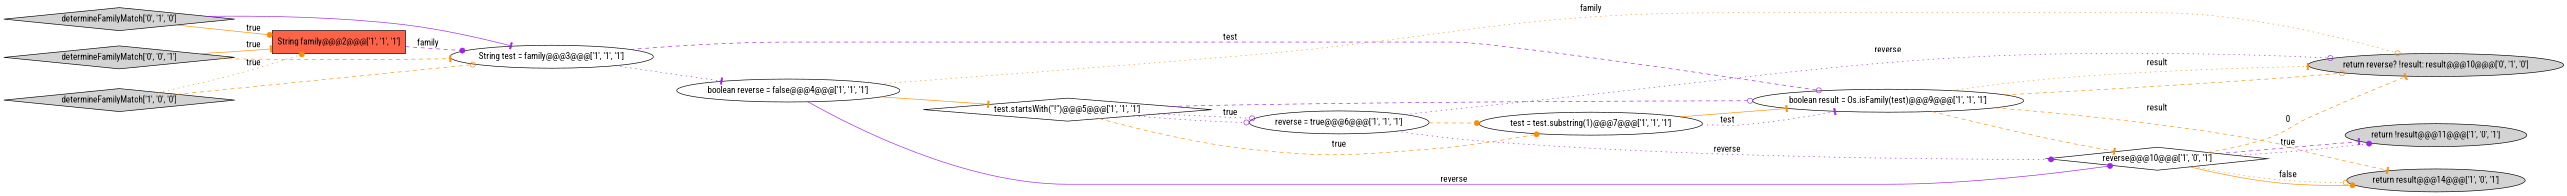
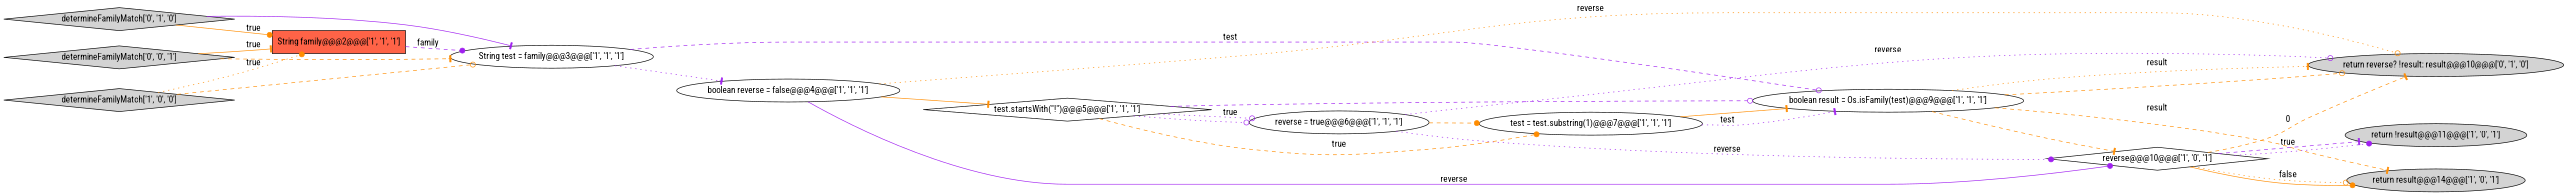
(1591, 9) -> (1591, 9)
